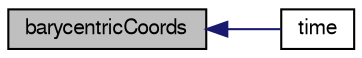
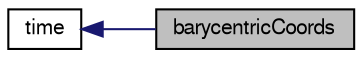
(254, 29) -> (129, 29)
